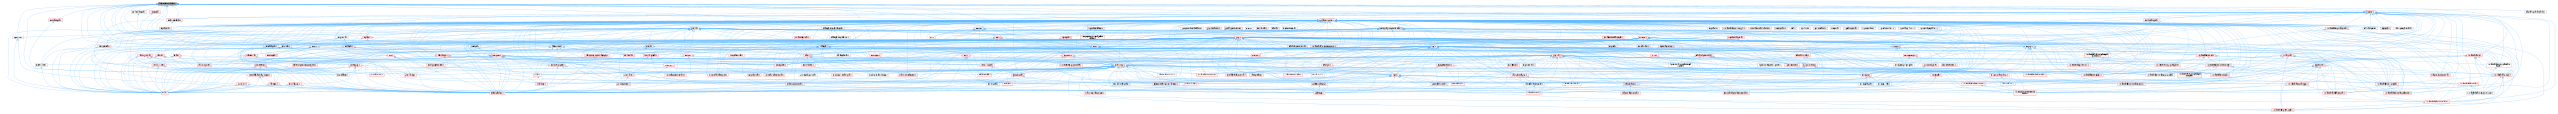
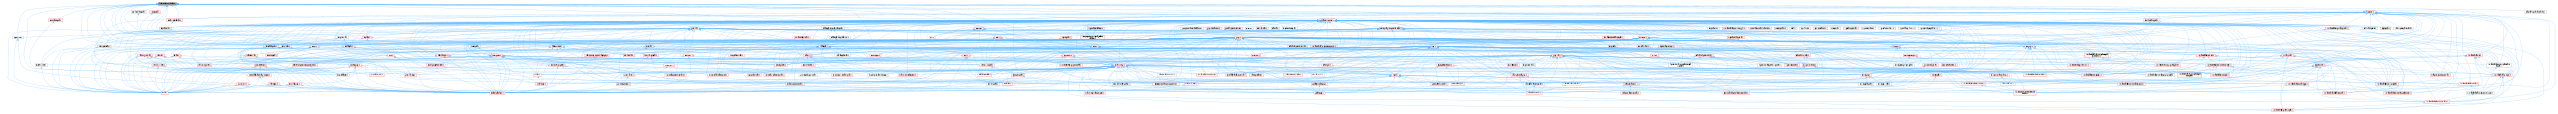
(1166, 84) -> (1166, 84)
